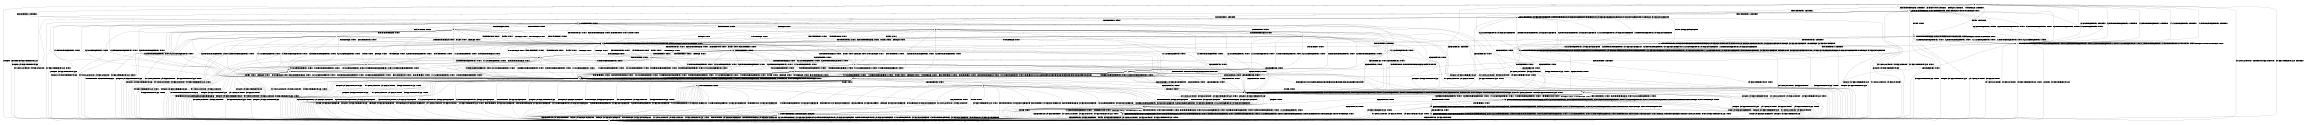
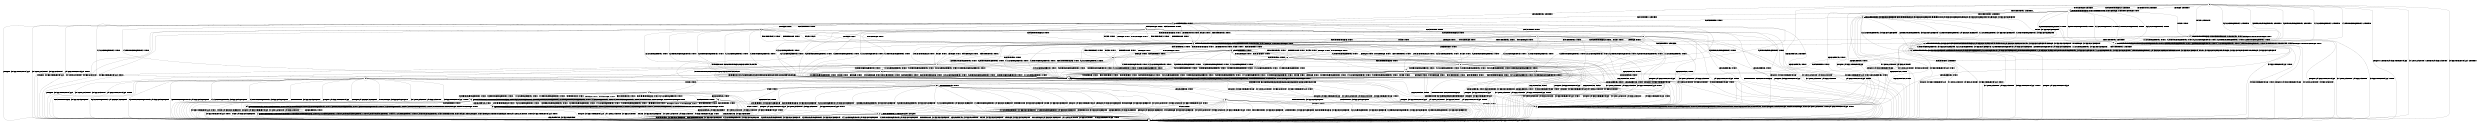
(27, 14) -> (1542, 14)
(1222, 106) -> (1127, 103)
